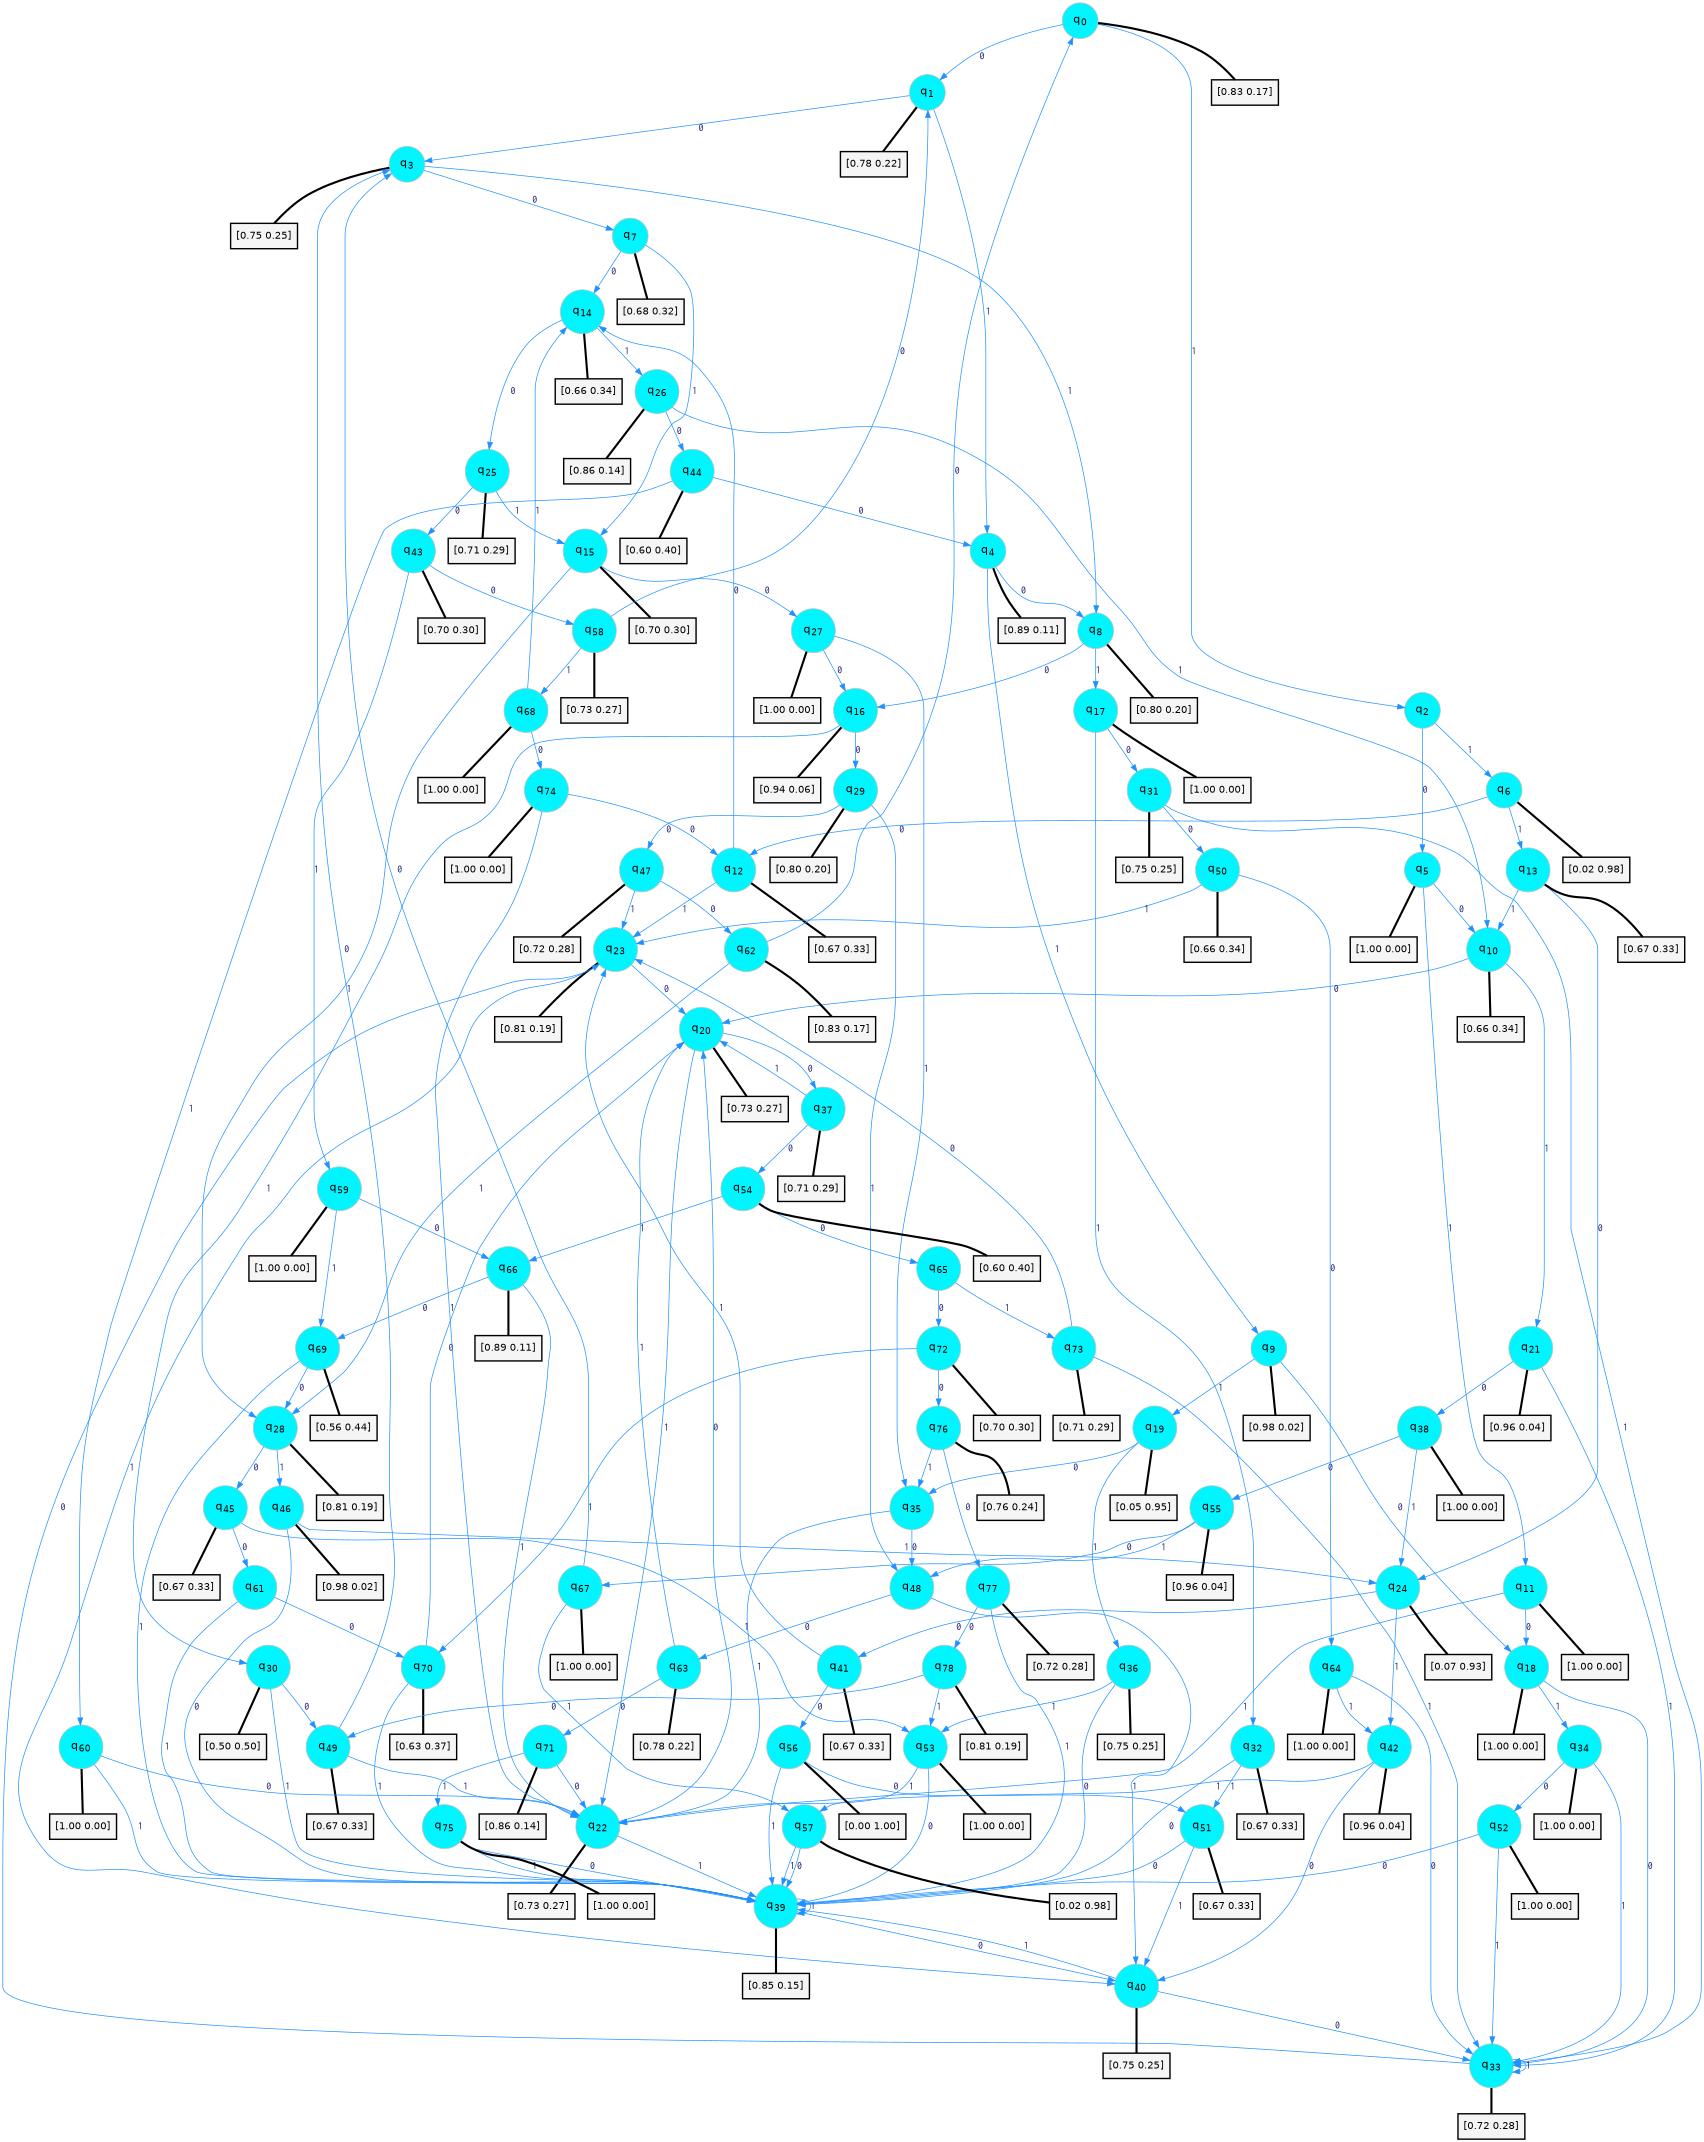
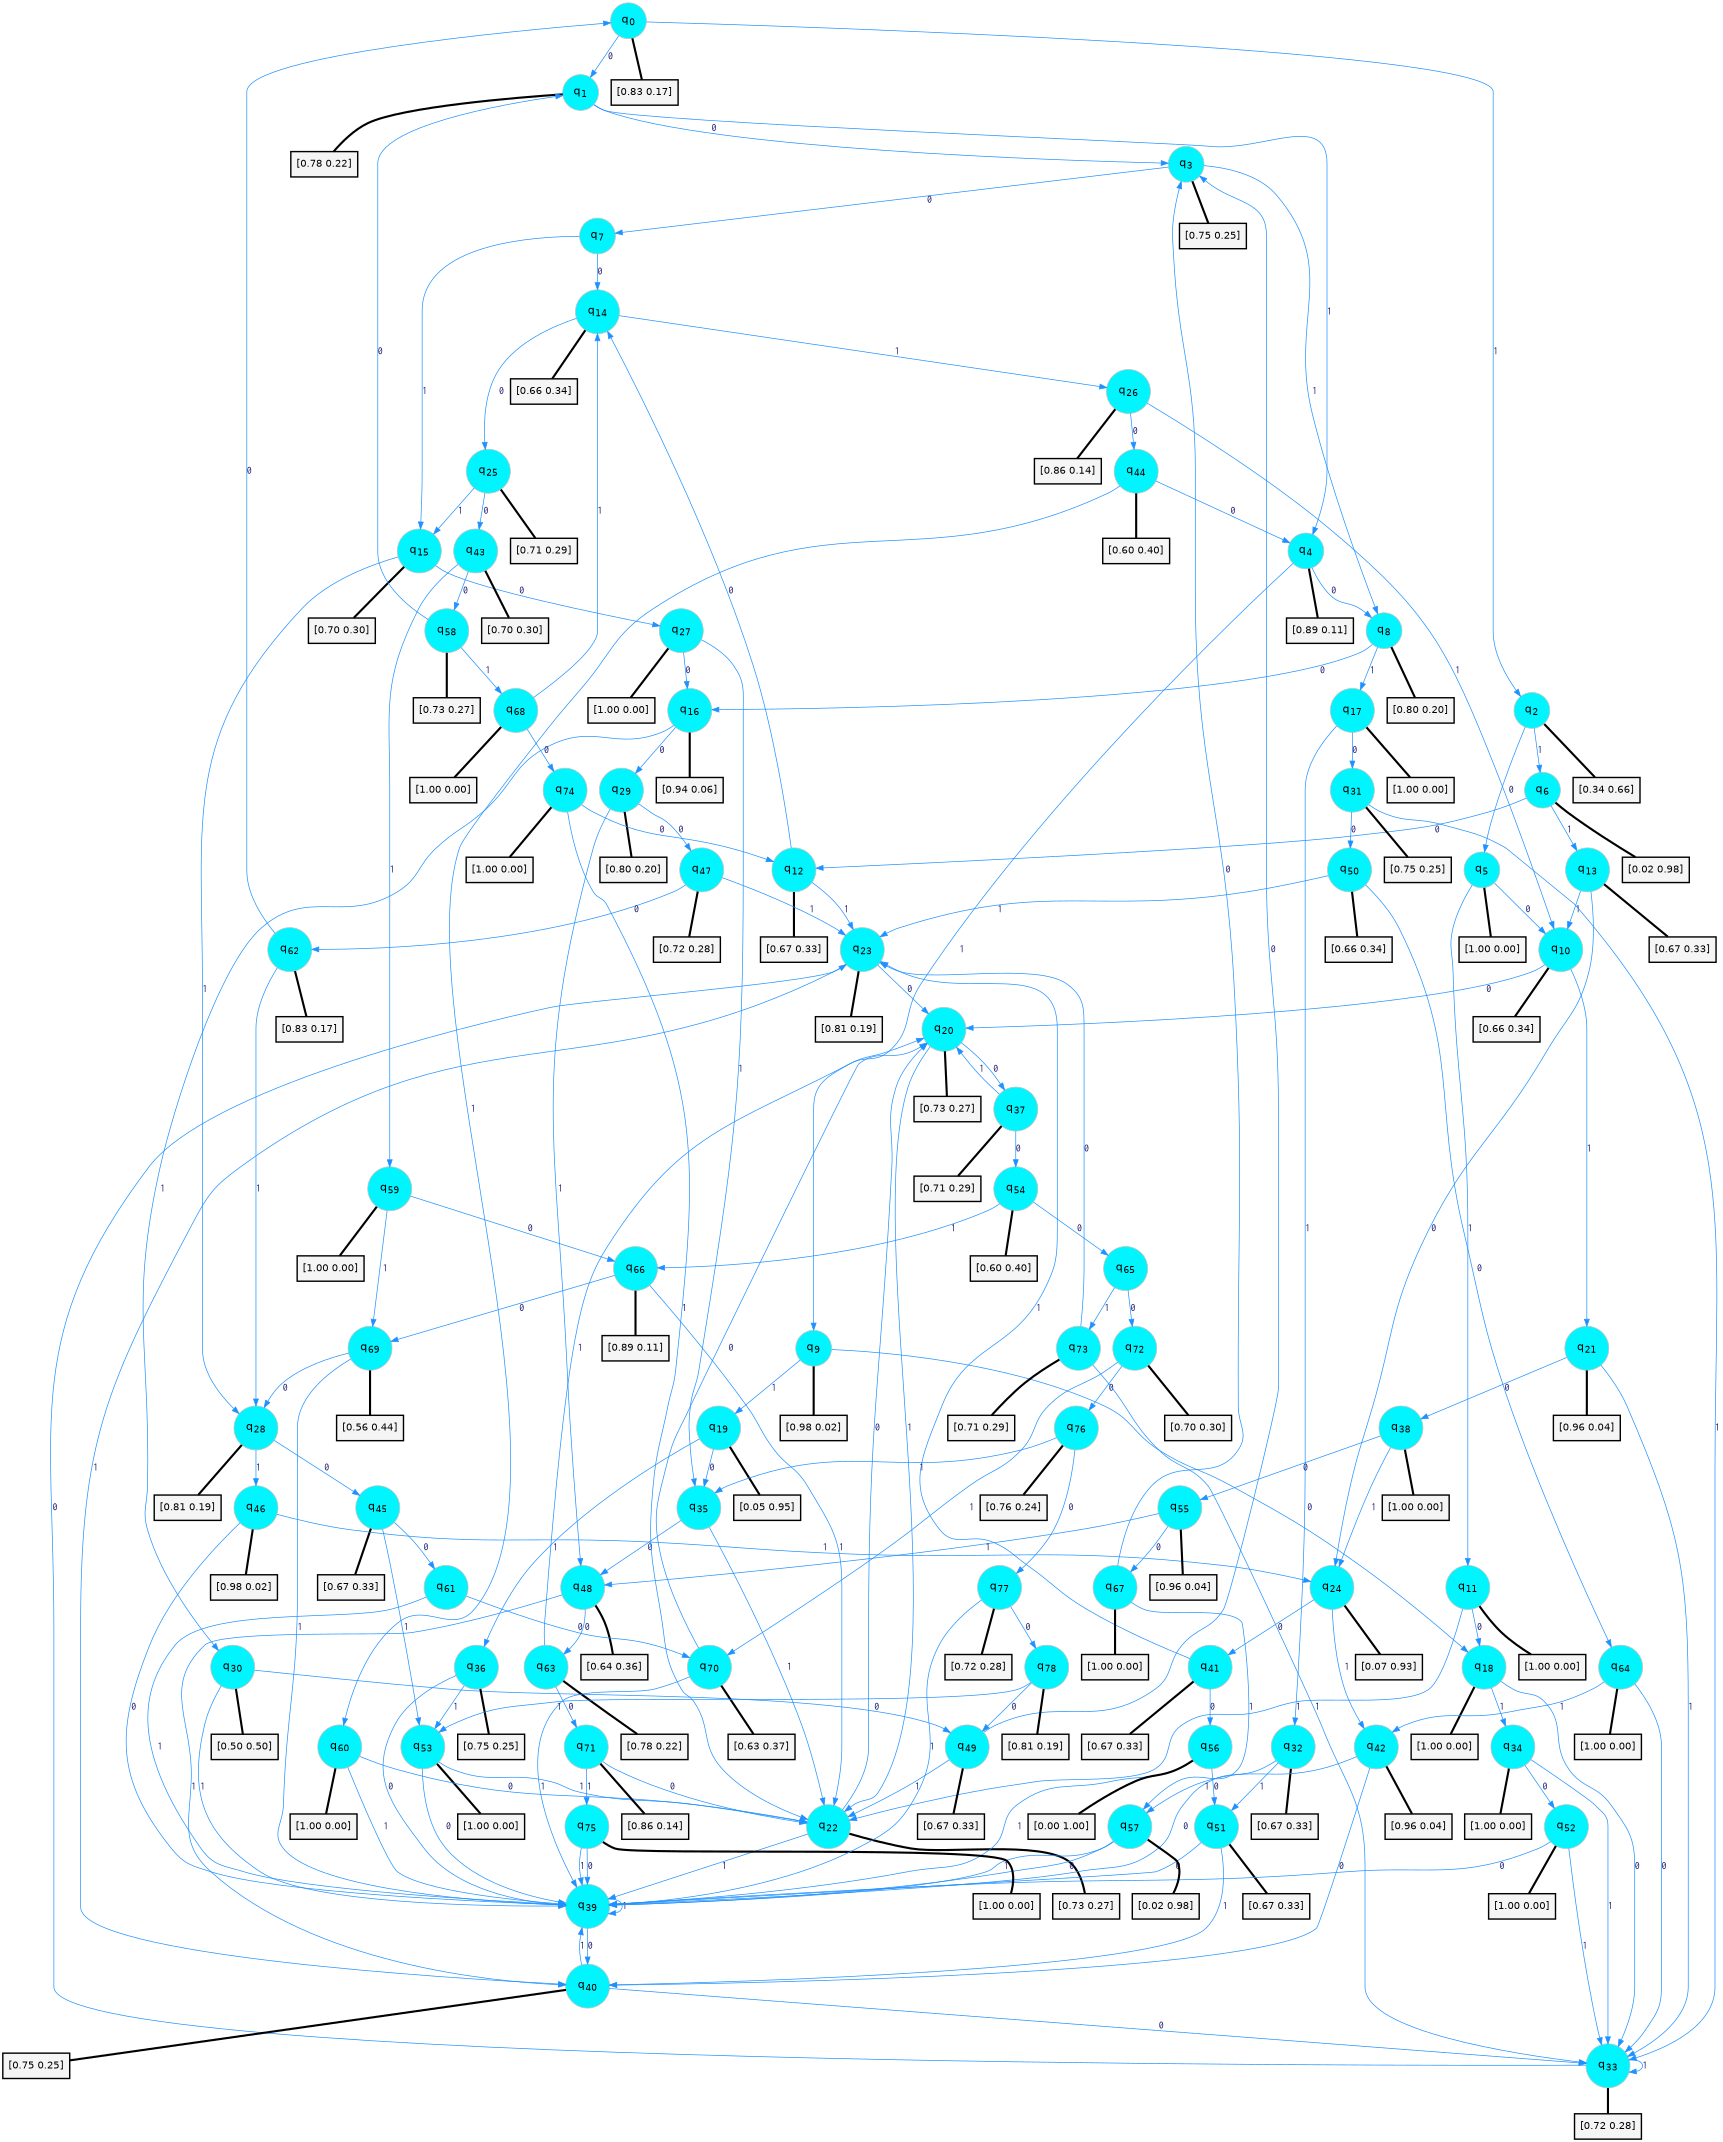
(651, 312) -> none
none -> (1607, 790)
none -> (614, 1667)
(776, 1986) -> none
